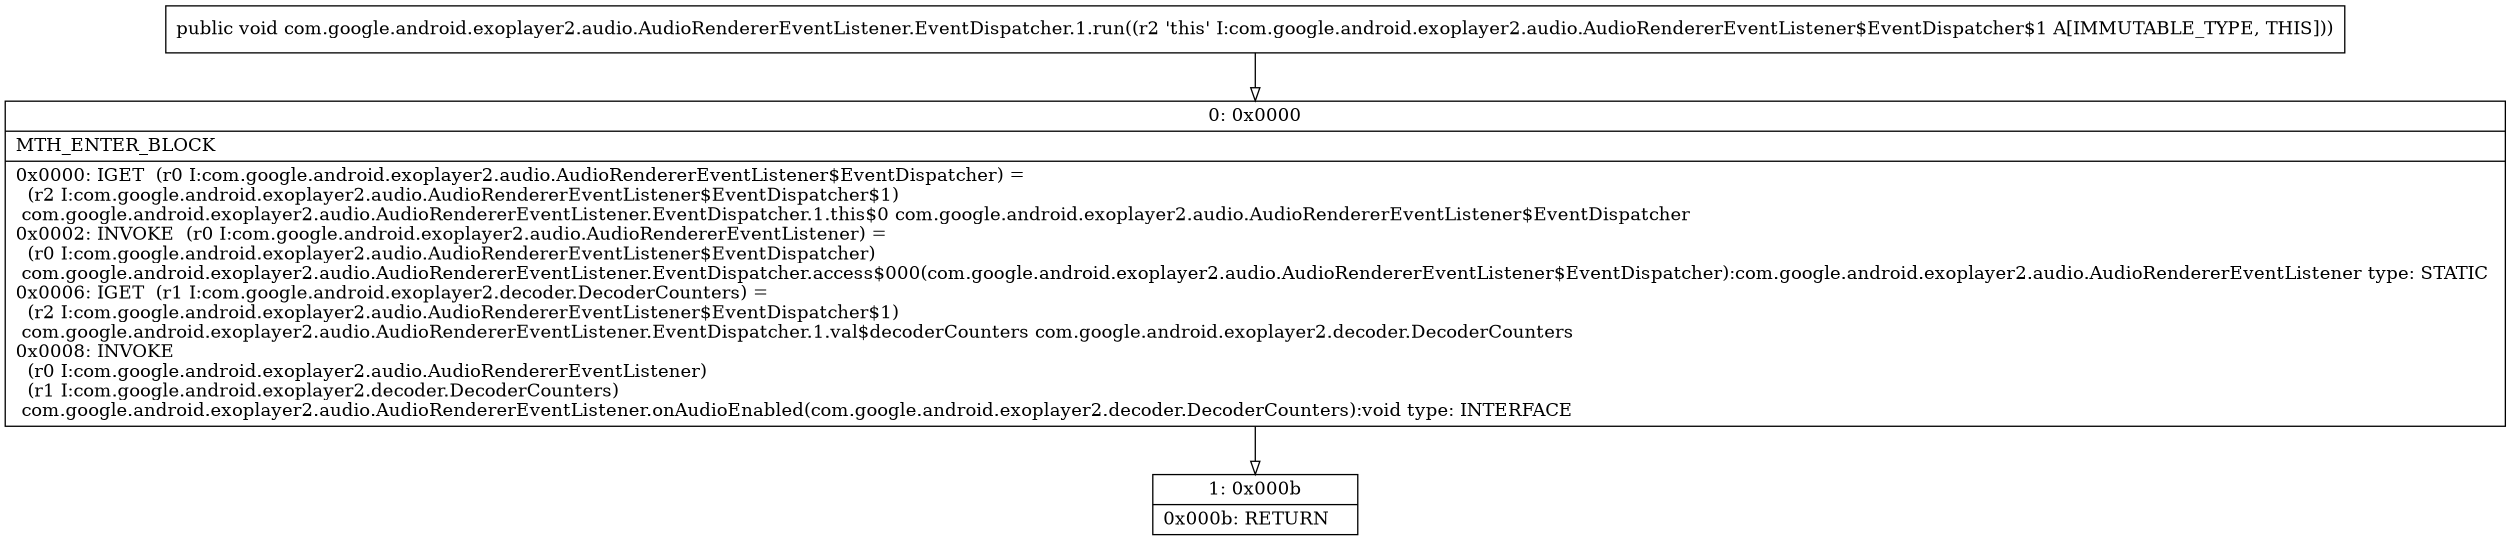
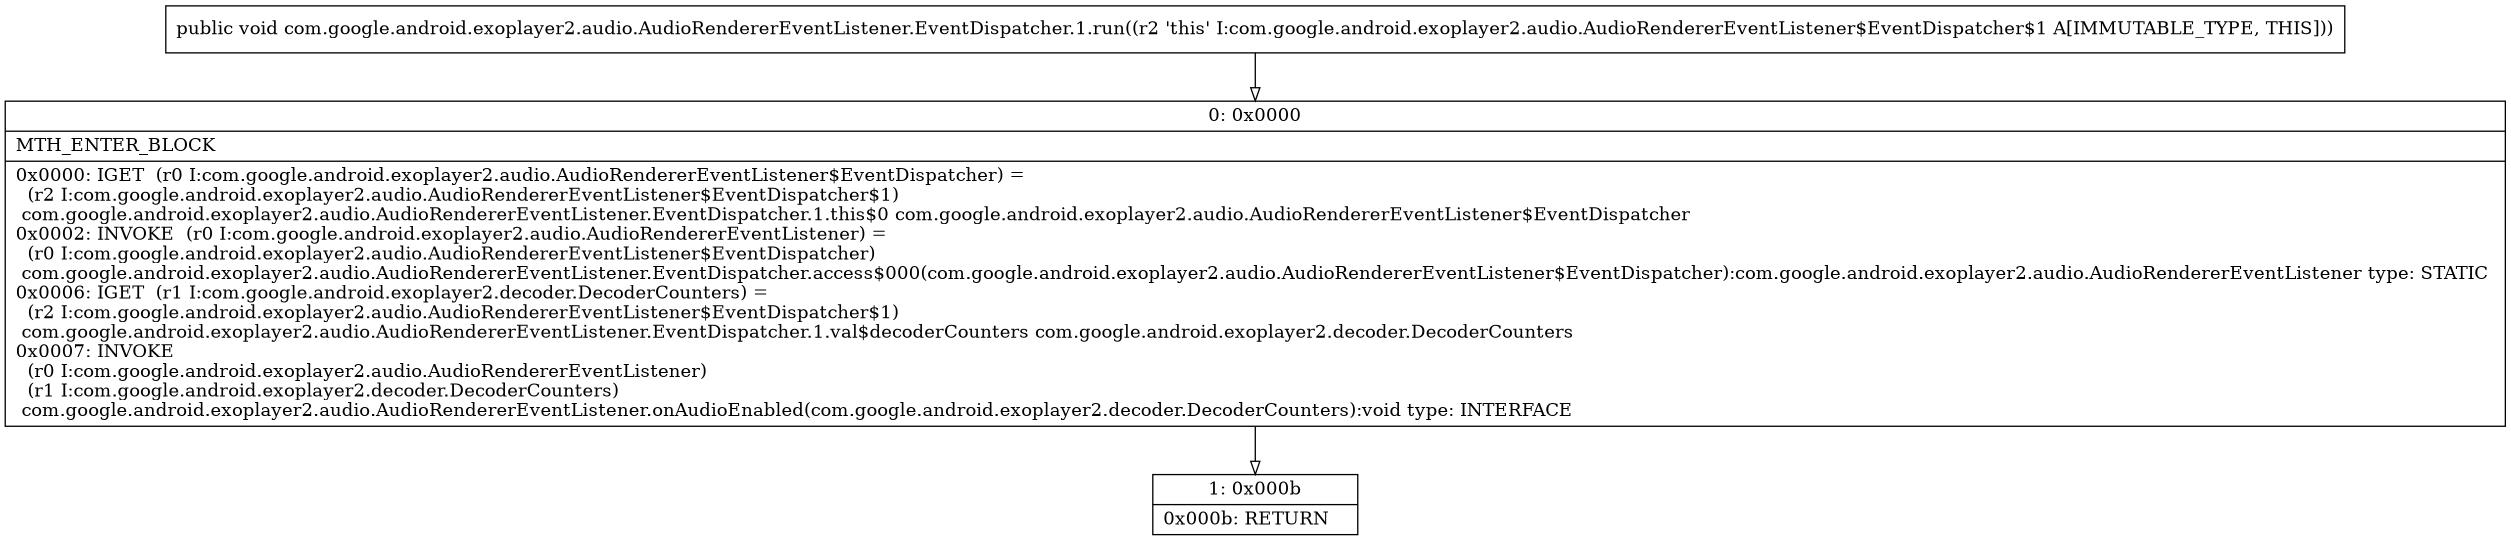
(101, 352) -> (101, 352)
